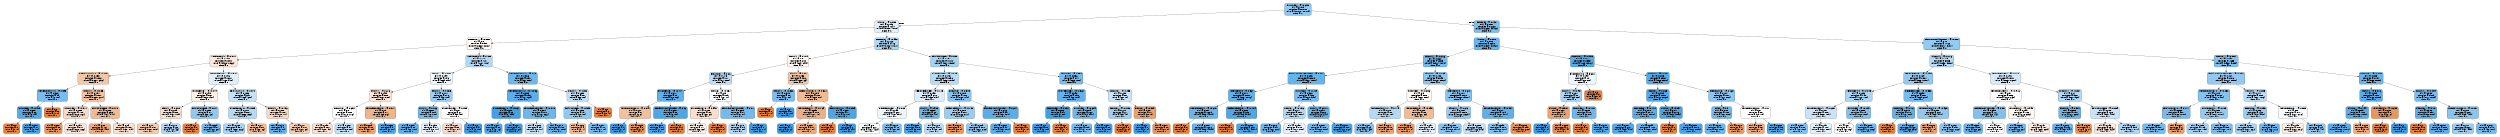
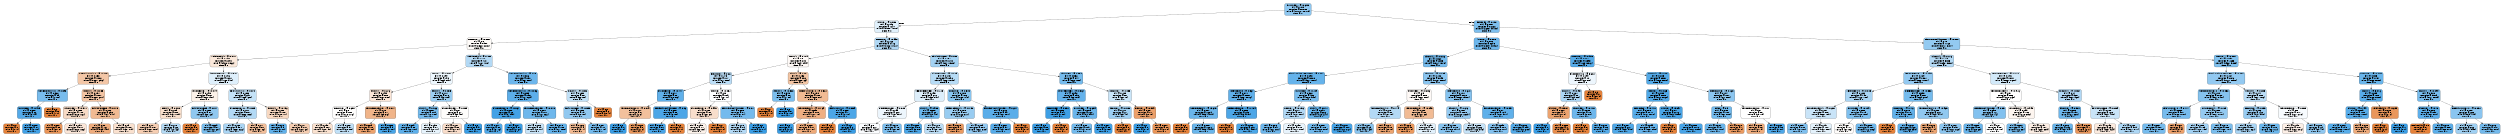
(1521, 129) -> (1521, 129)
(2418, 129) -> (2420, 129)
